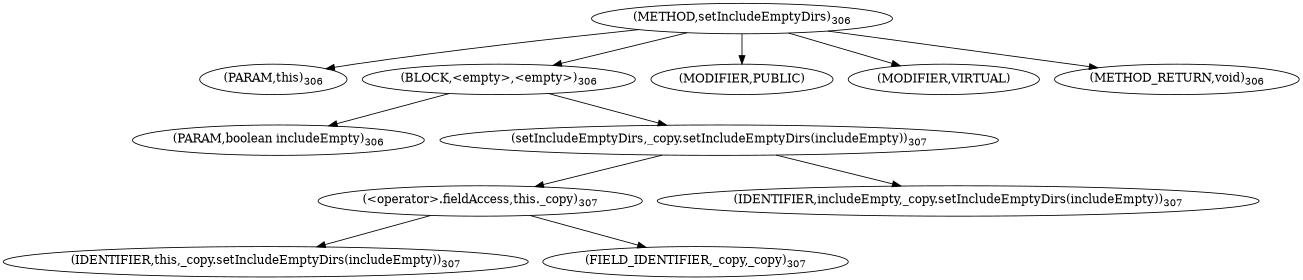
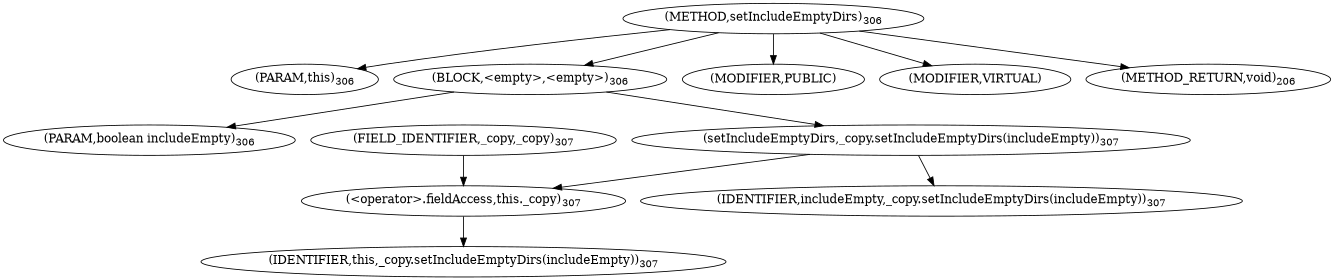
(1255, 78) -> (1286, 78)
(584, 230) -> (463, 166)
